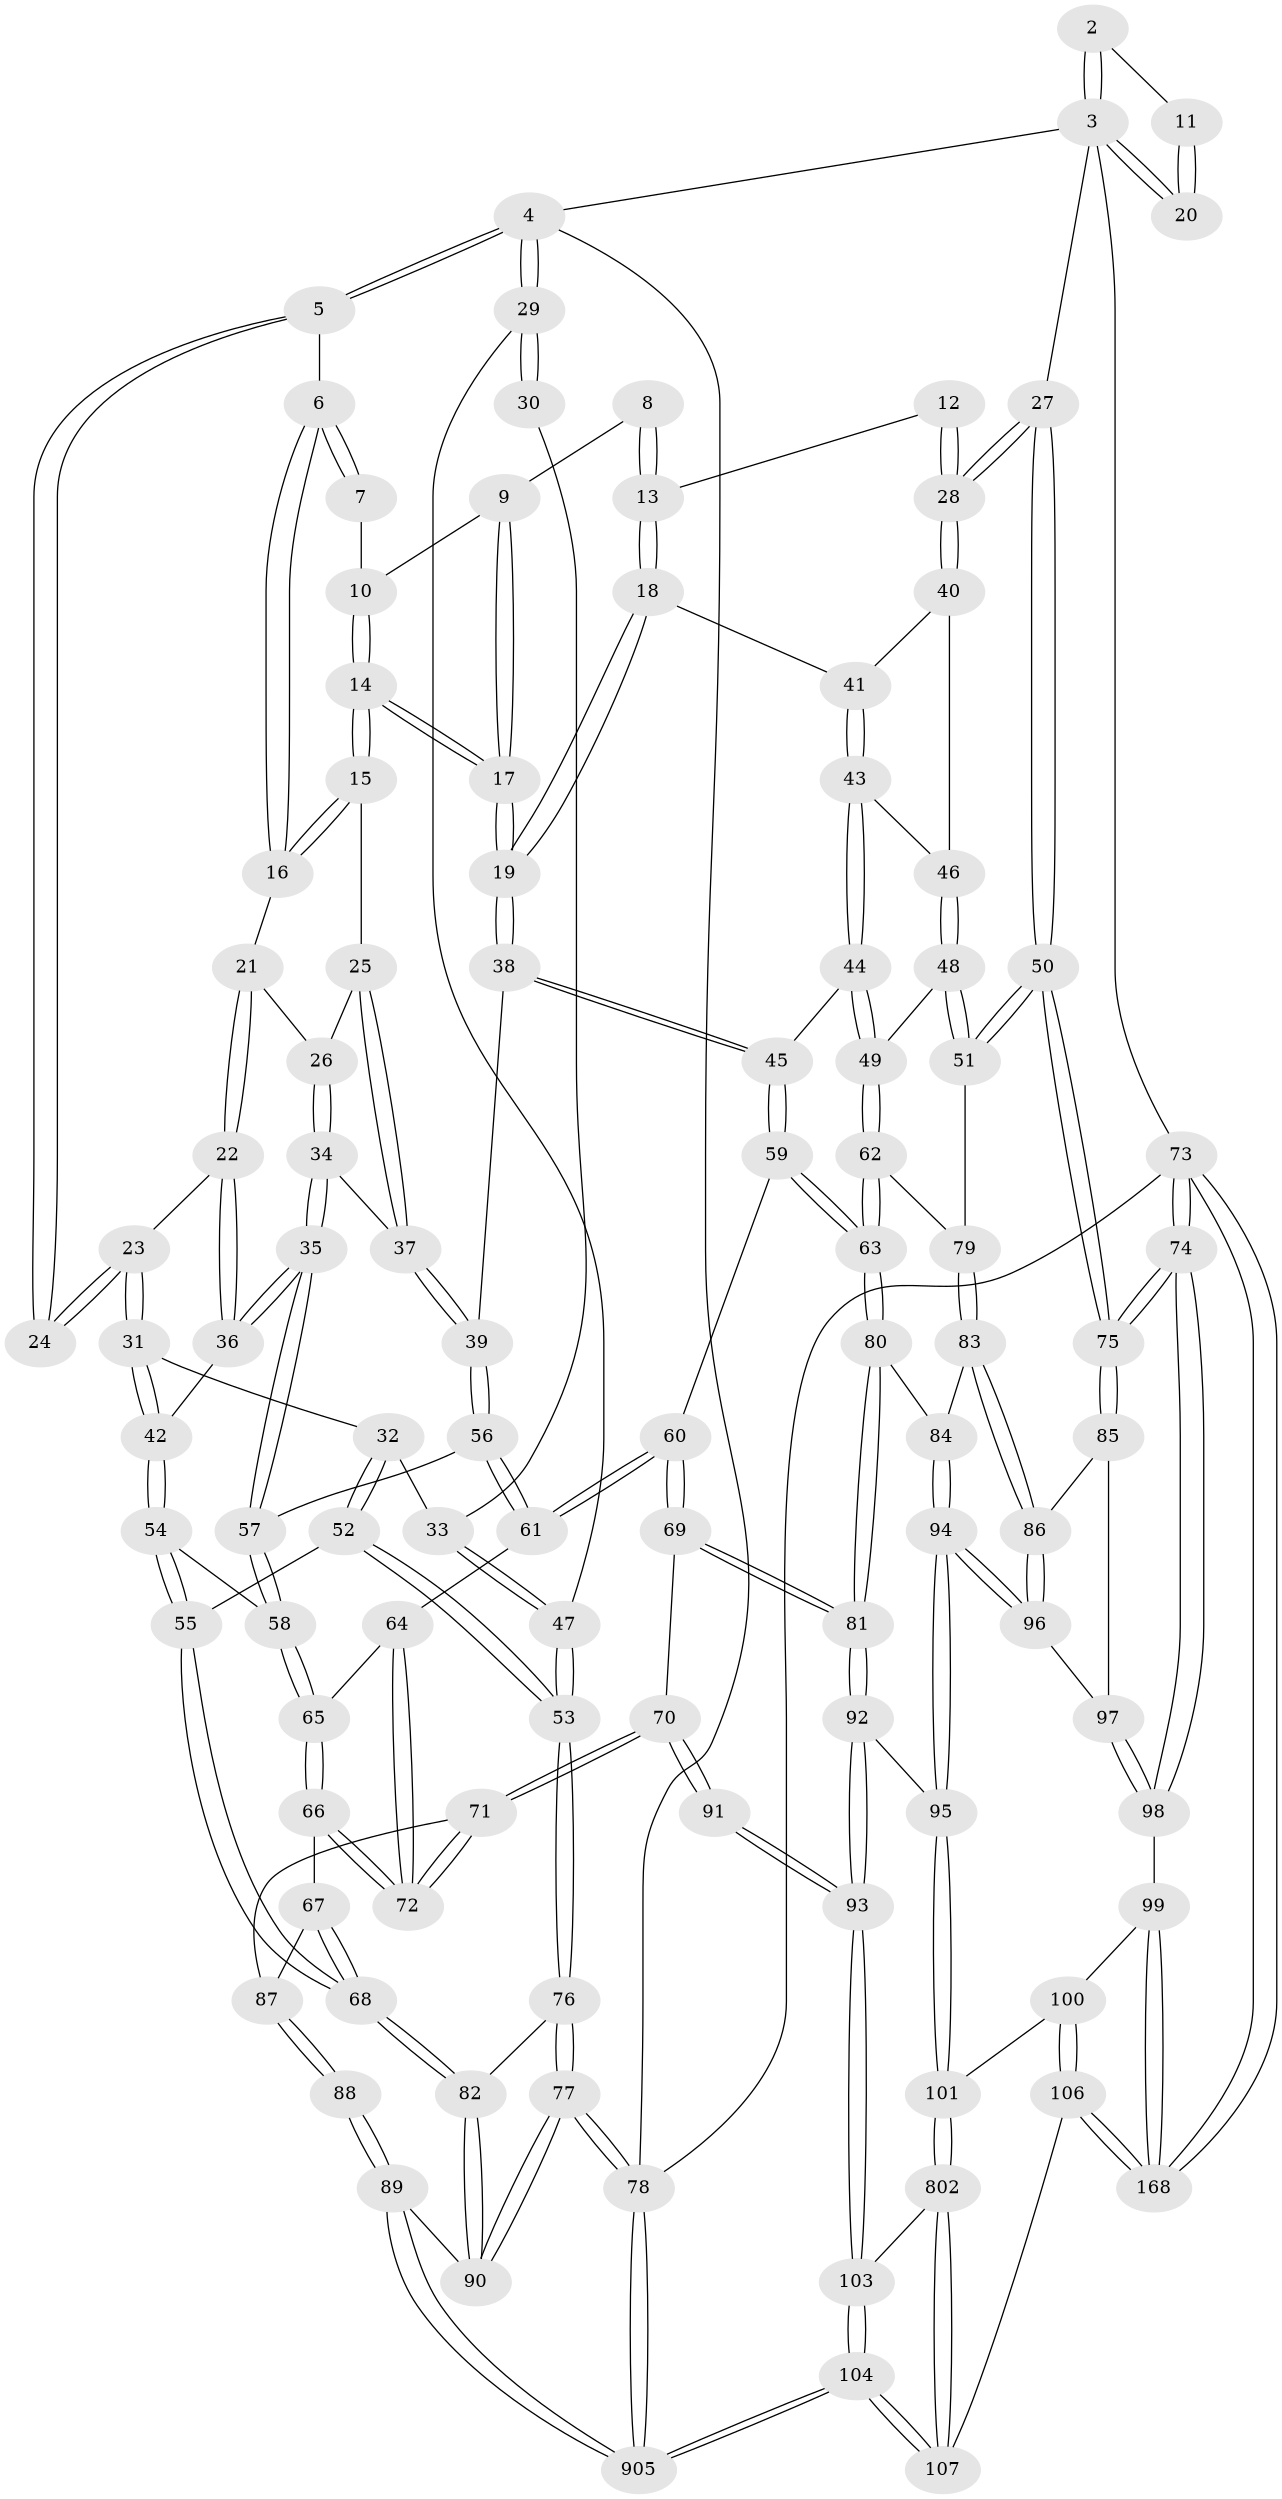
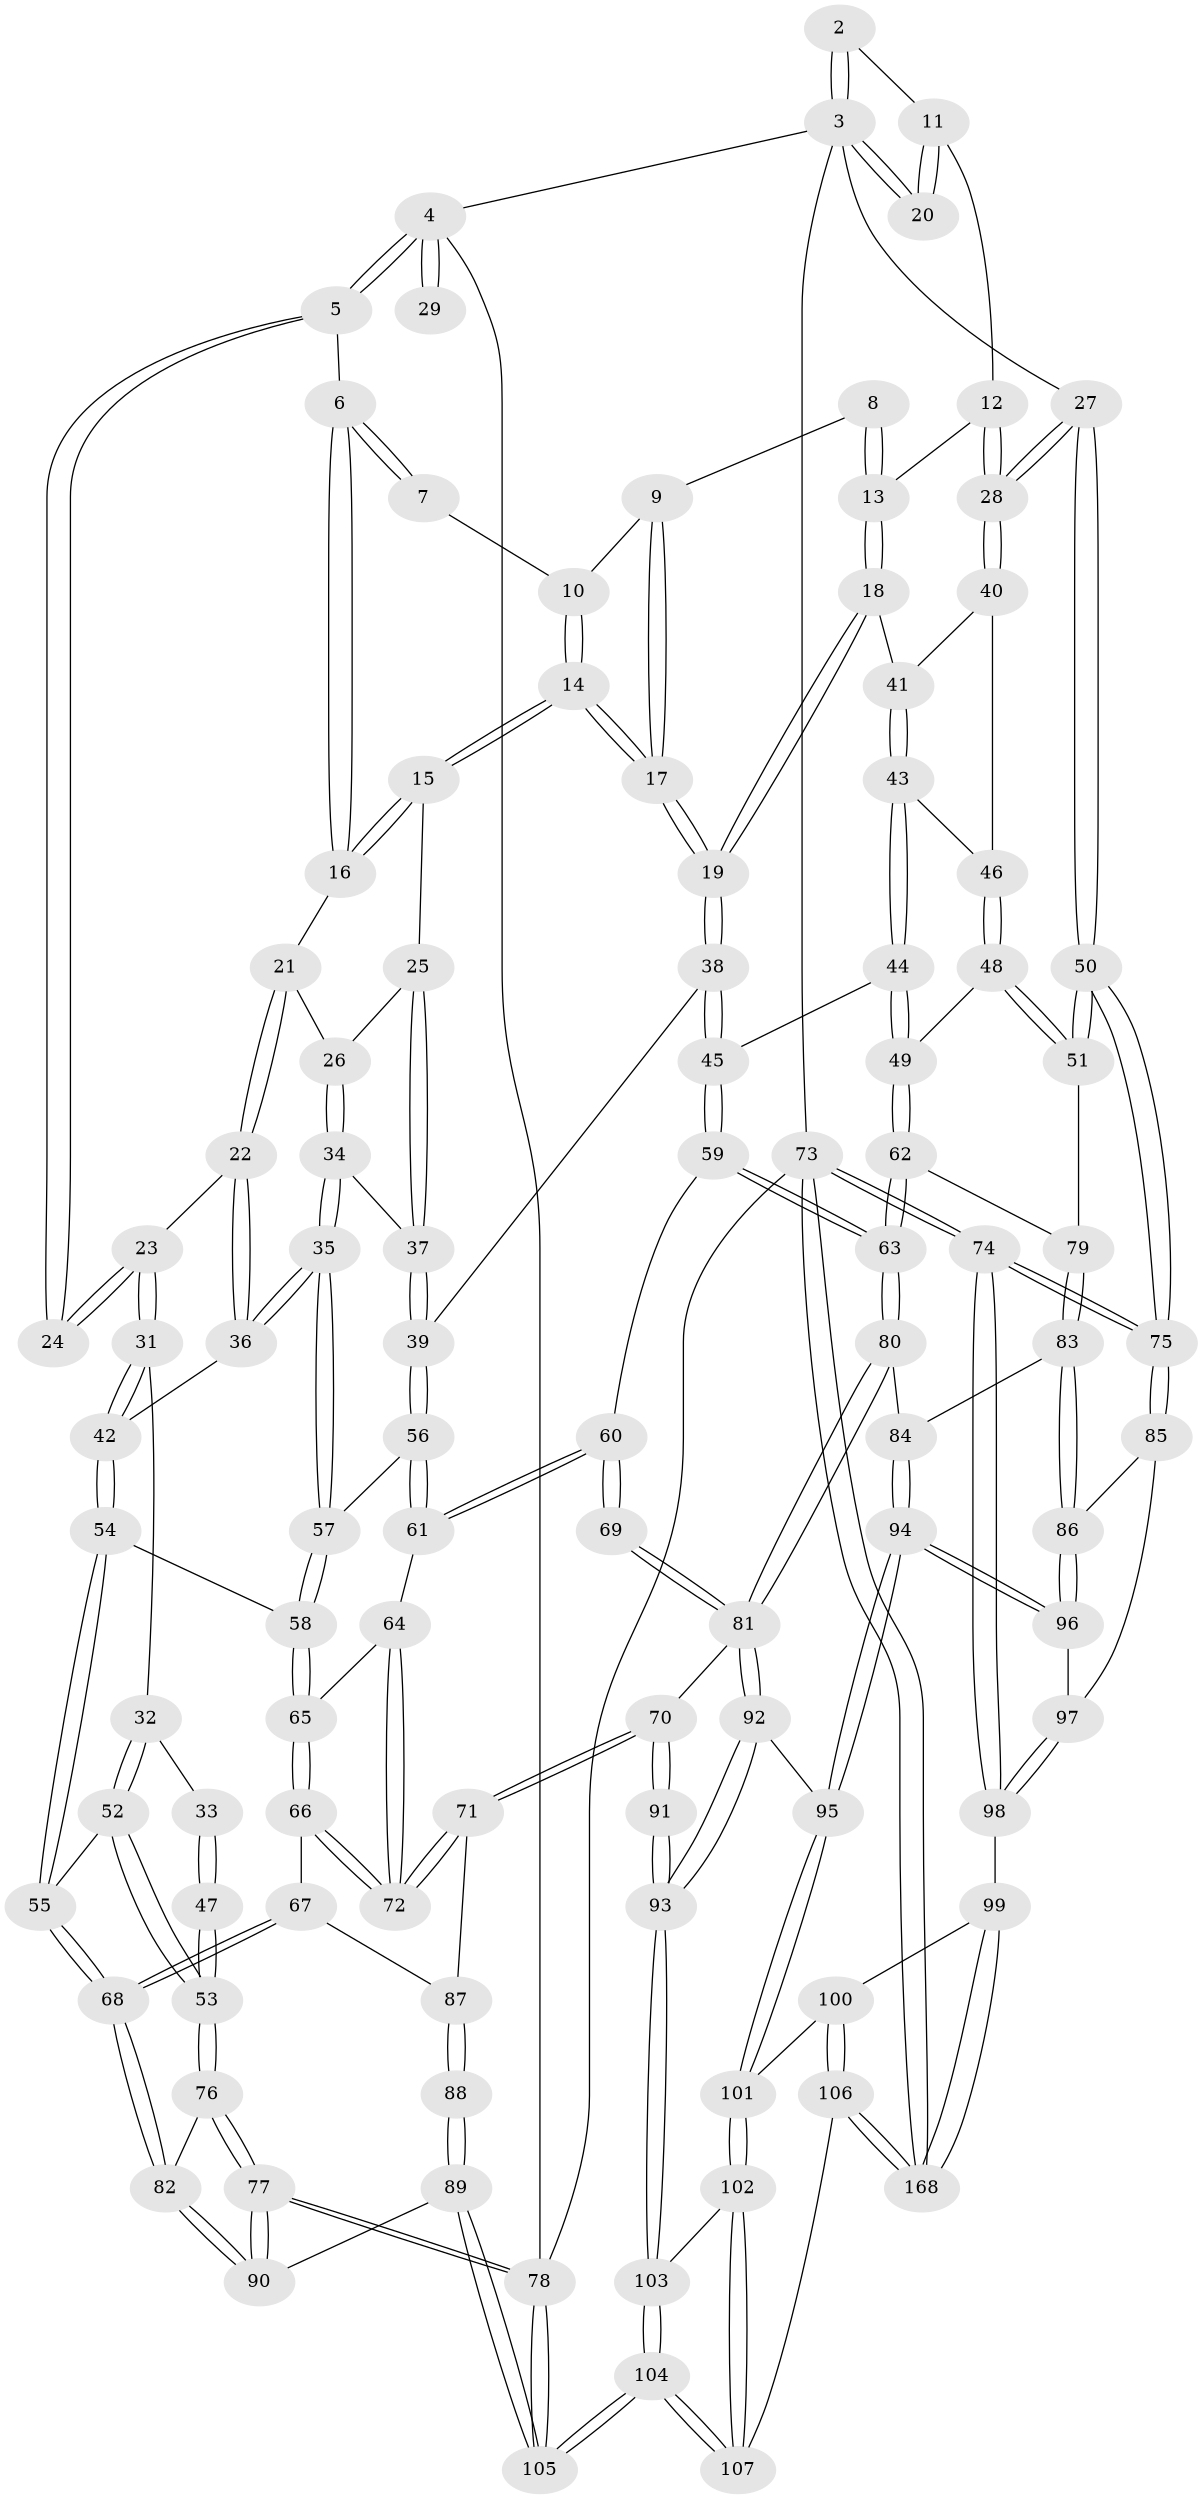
none -> (985, 259)
(529, 404) -> none
(449, 976) -> none
(670, 1625) -> (703, 1672)
(943, 2188) -> (738, 2188)
(639, 2470) -> (540, 2470)
